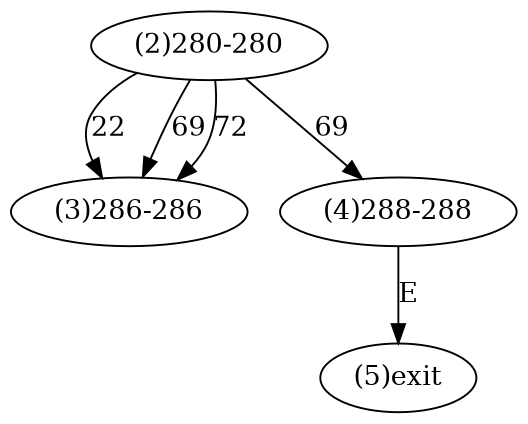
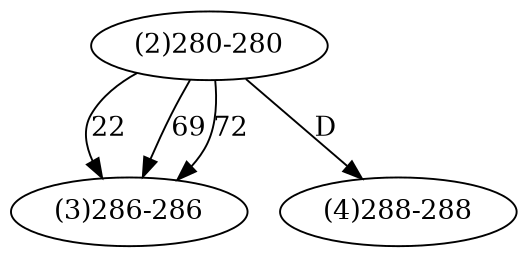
(333, 129) -> (326, 129)
(398, 378) -> none
